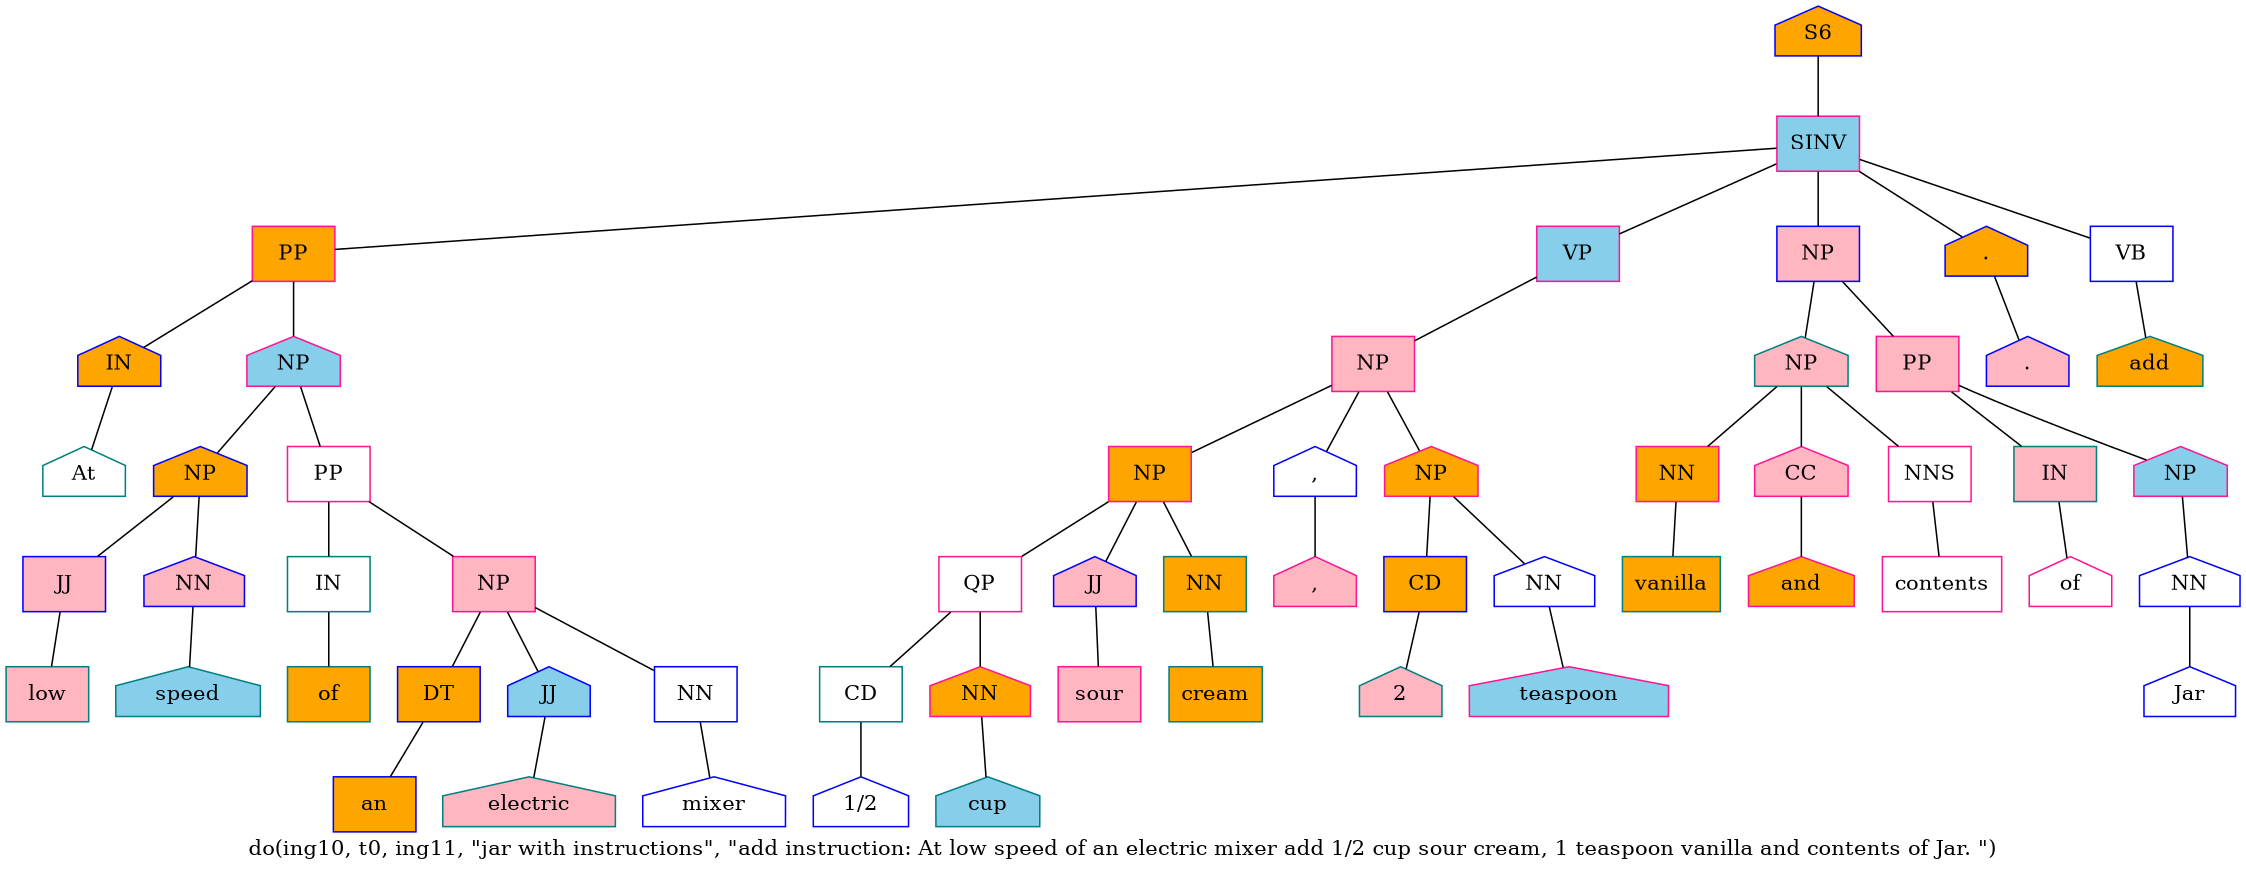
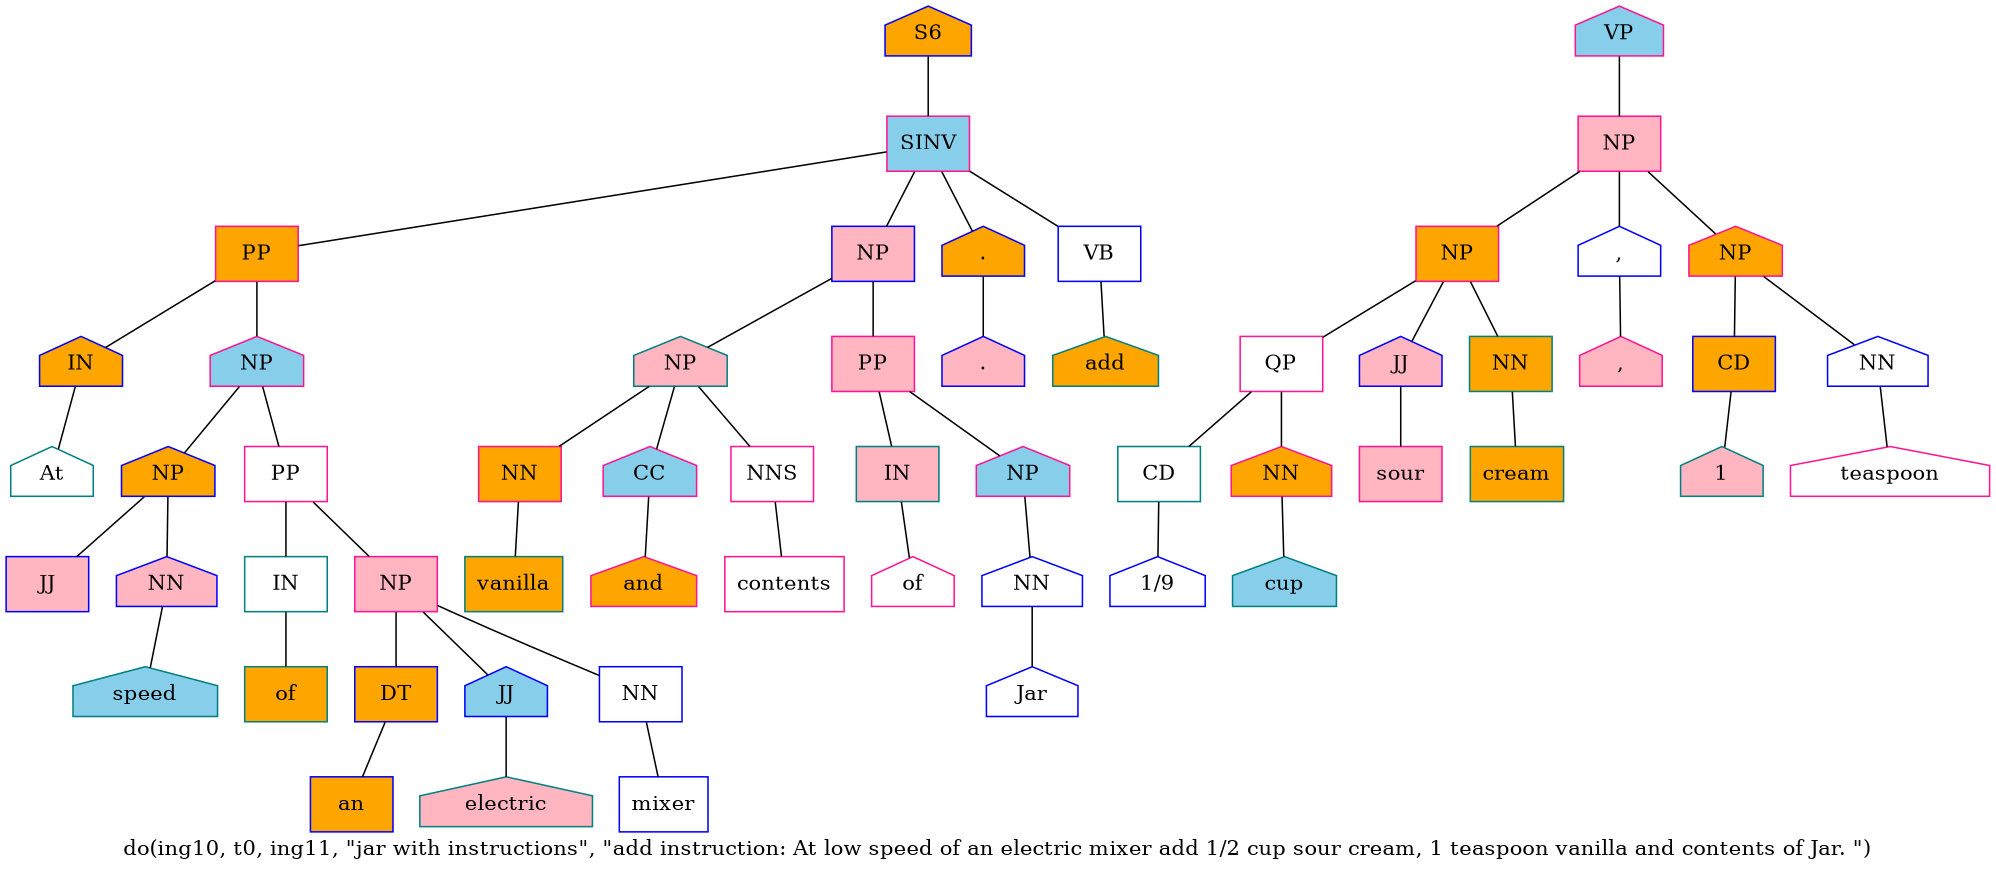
(1698, 199) -> none
(1578, 254) -> (1619, 34)
(1801, 474) -> (650, 474)
(47, 694) -> none
(1401, 694) -> (1722, 474)
(1569, 694) -> (1890, 474)
(714, 804) -> (664, 804)
(861, 804) -> (1158, 584)
